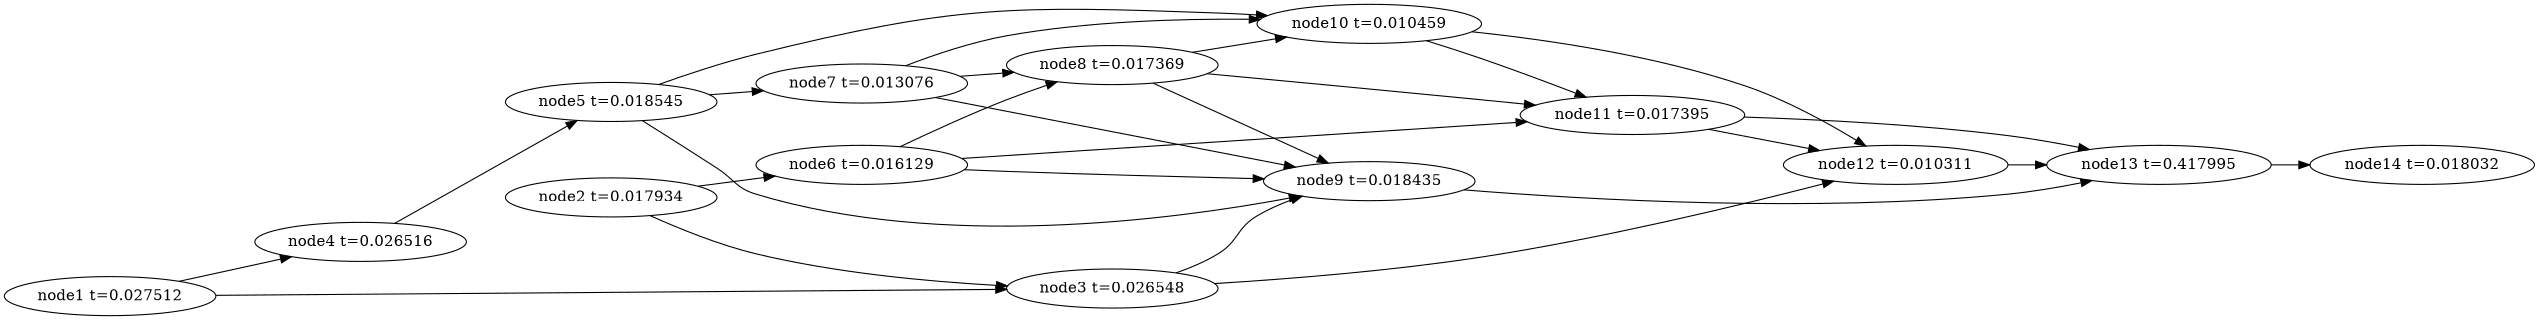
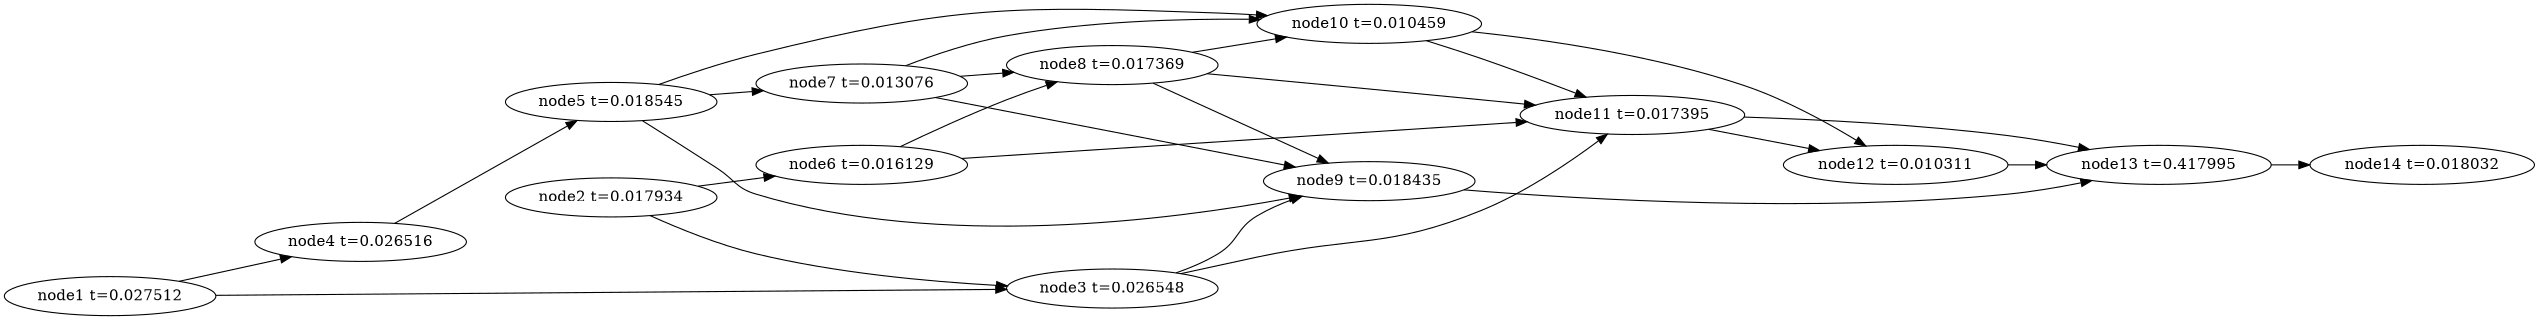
(1109, 175) -> none
(1522, 250) -> (1400, 235)
